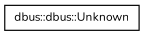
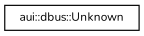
(72, 18) -> (72, 18)
